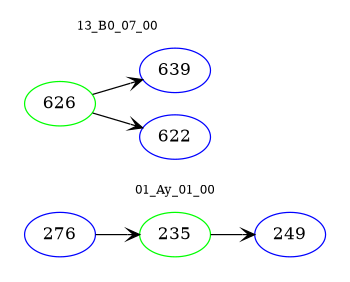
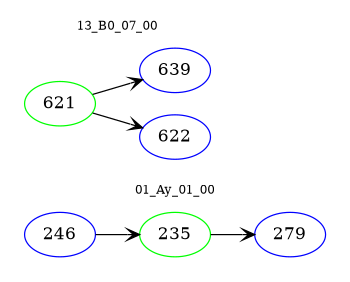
(60, 104) -> (60, 104)
(60, 235) -> (60, 235)
(290, 235) -> (290, 235)
